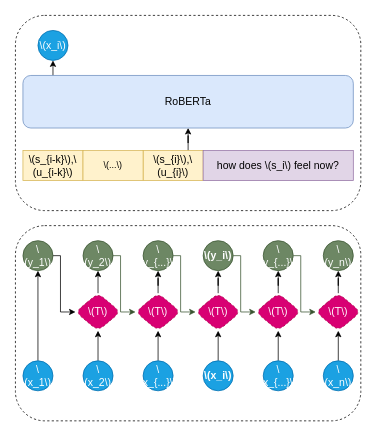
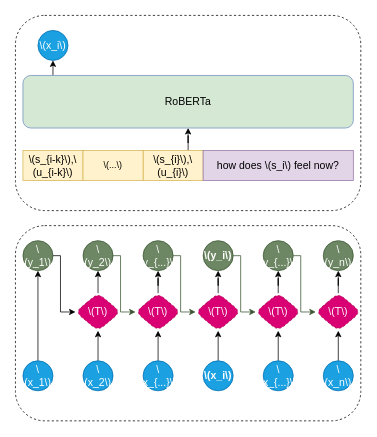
(188, 102) -> (188, 102)
